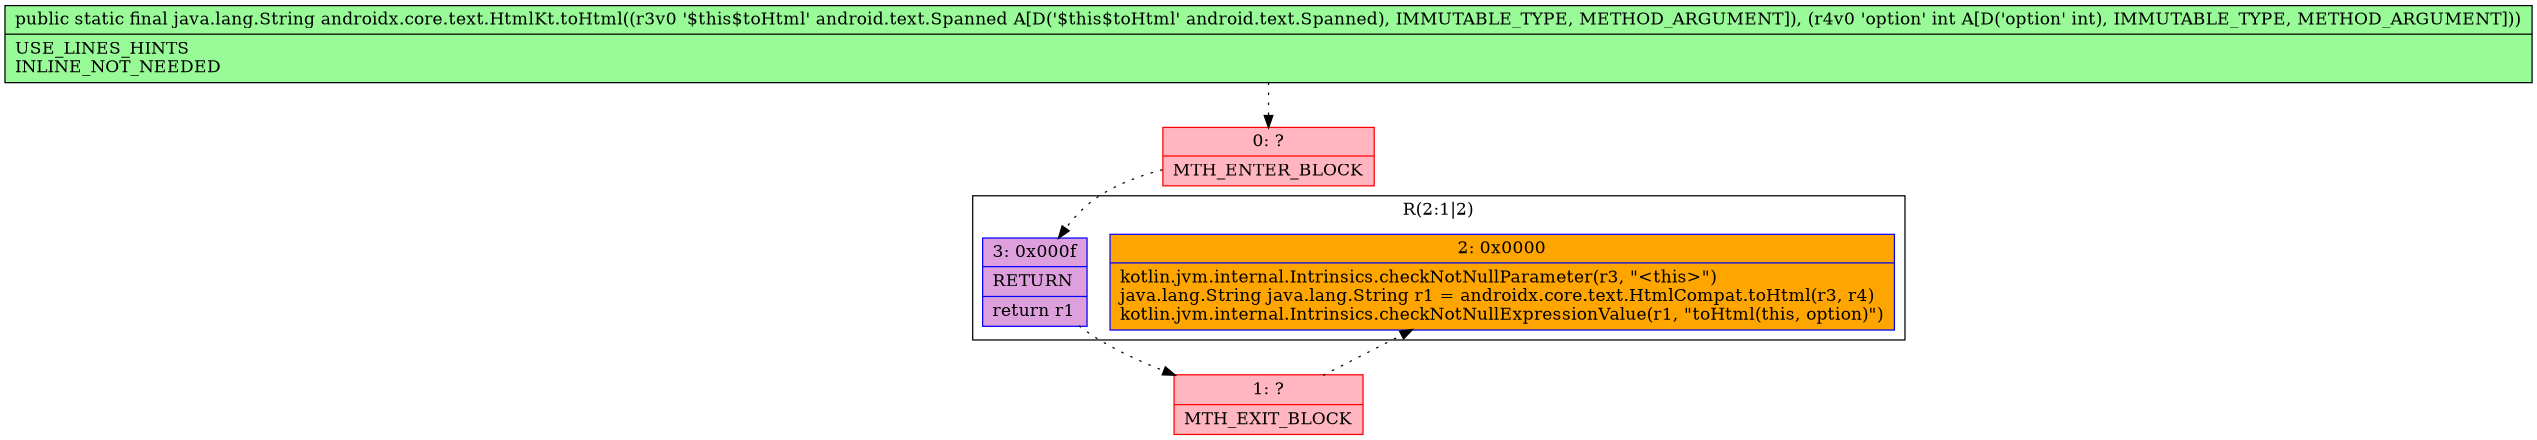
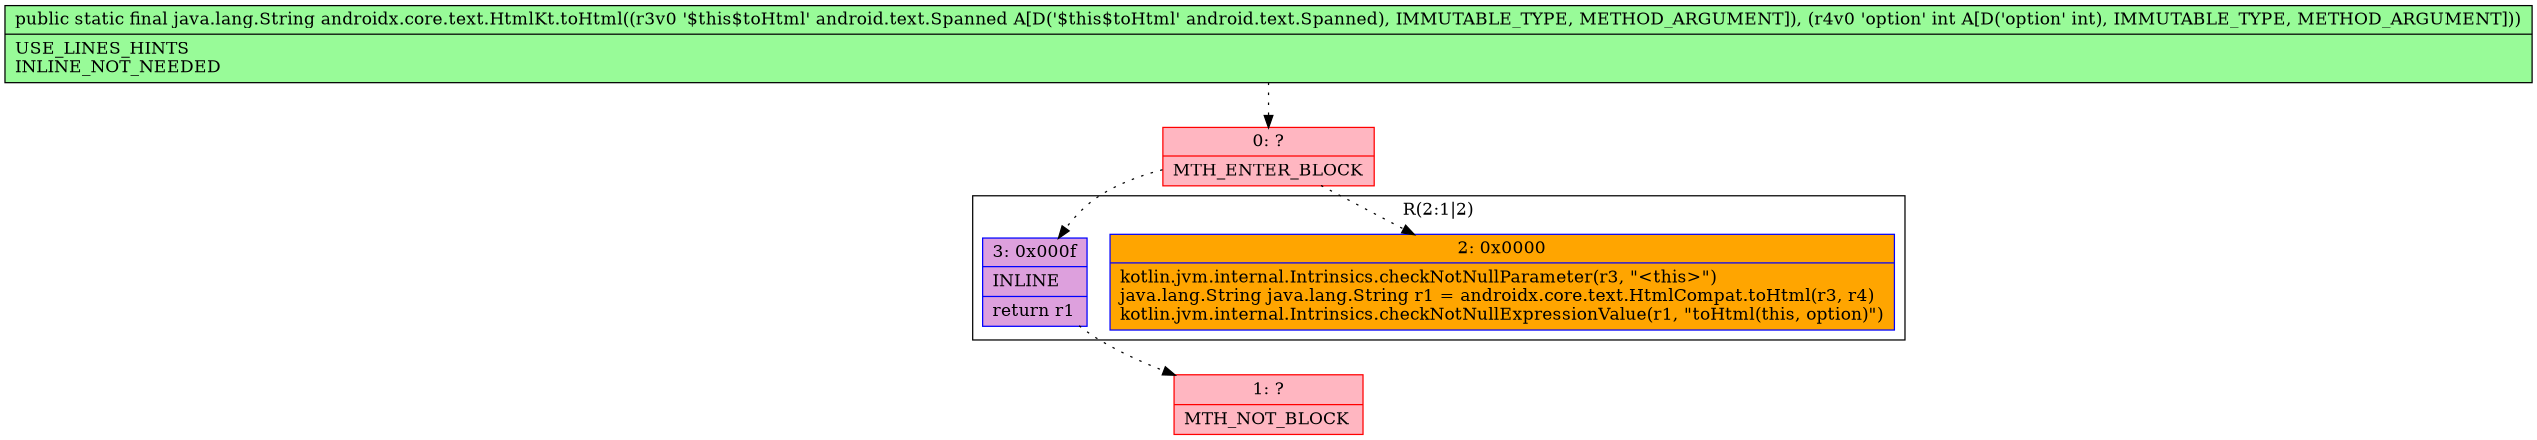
(1033, 281) -> (1027, 281)
(1362, 355) -> (1362, 207)
(1269, 419) -> (1267, 419)
